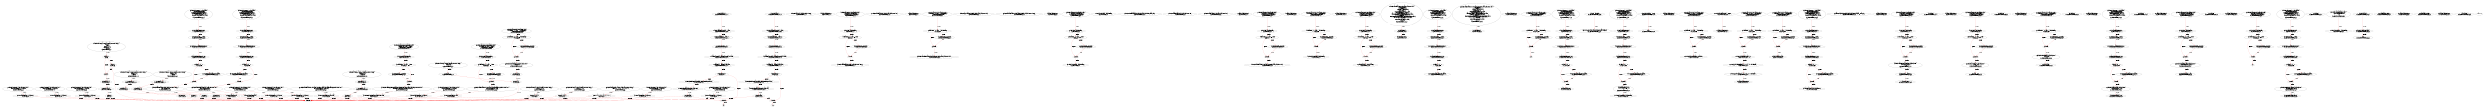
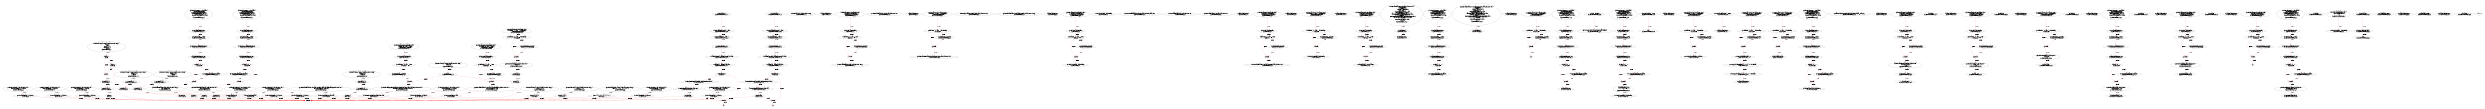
(411, 73) -> (427, 78)
